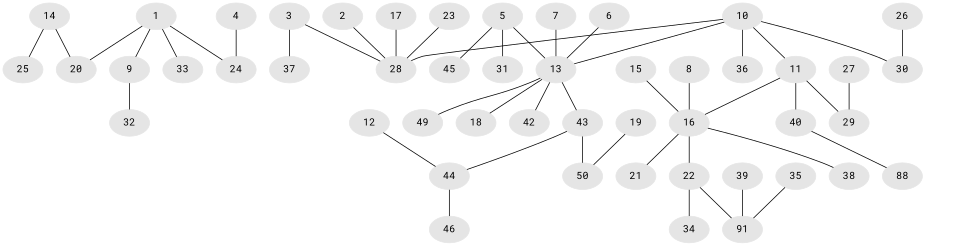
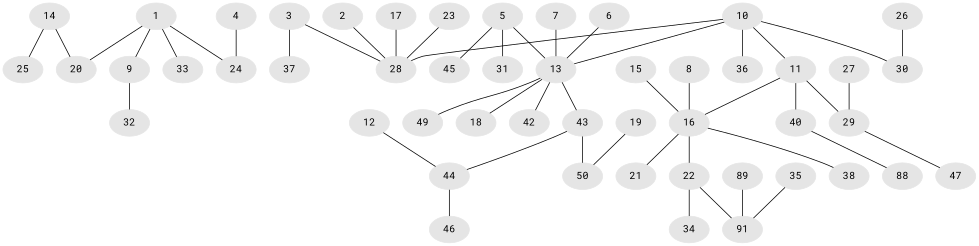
(742, 176) -> (742, 176)
none -> (956, 176)
